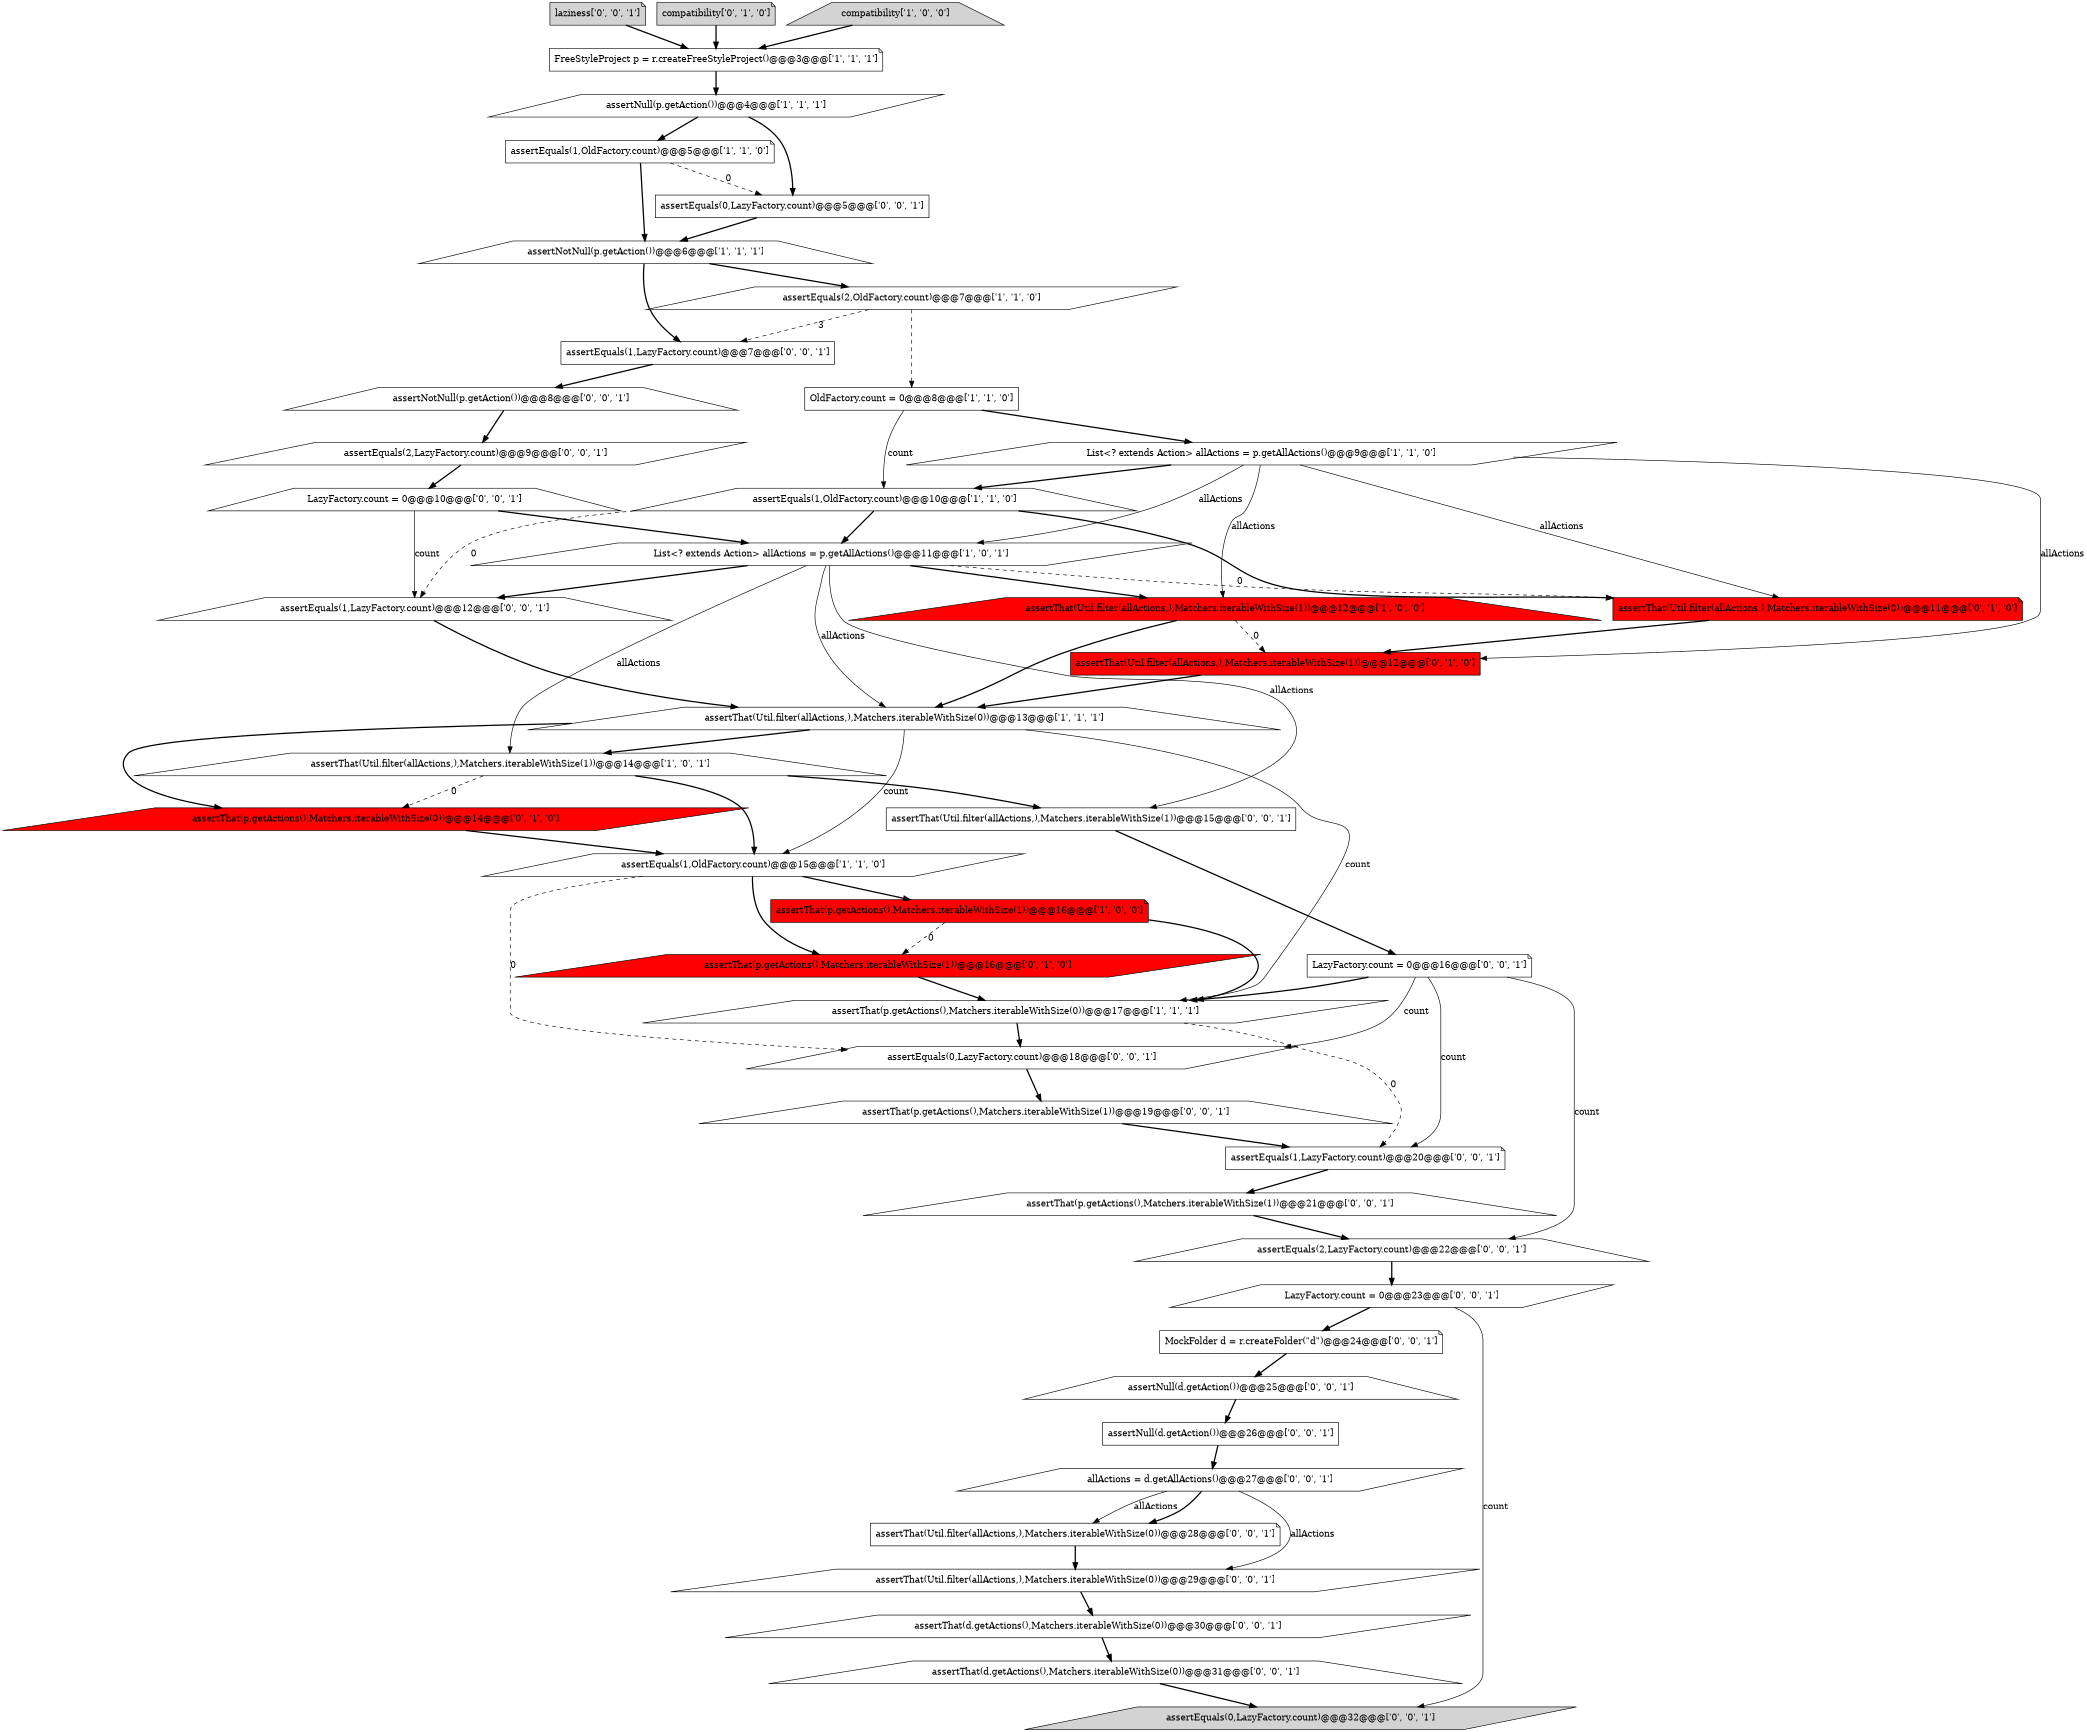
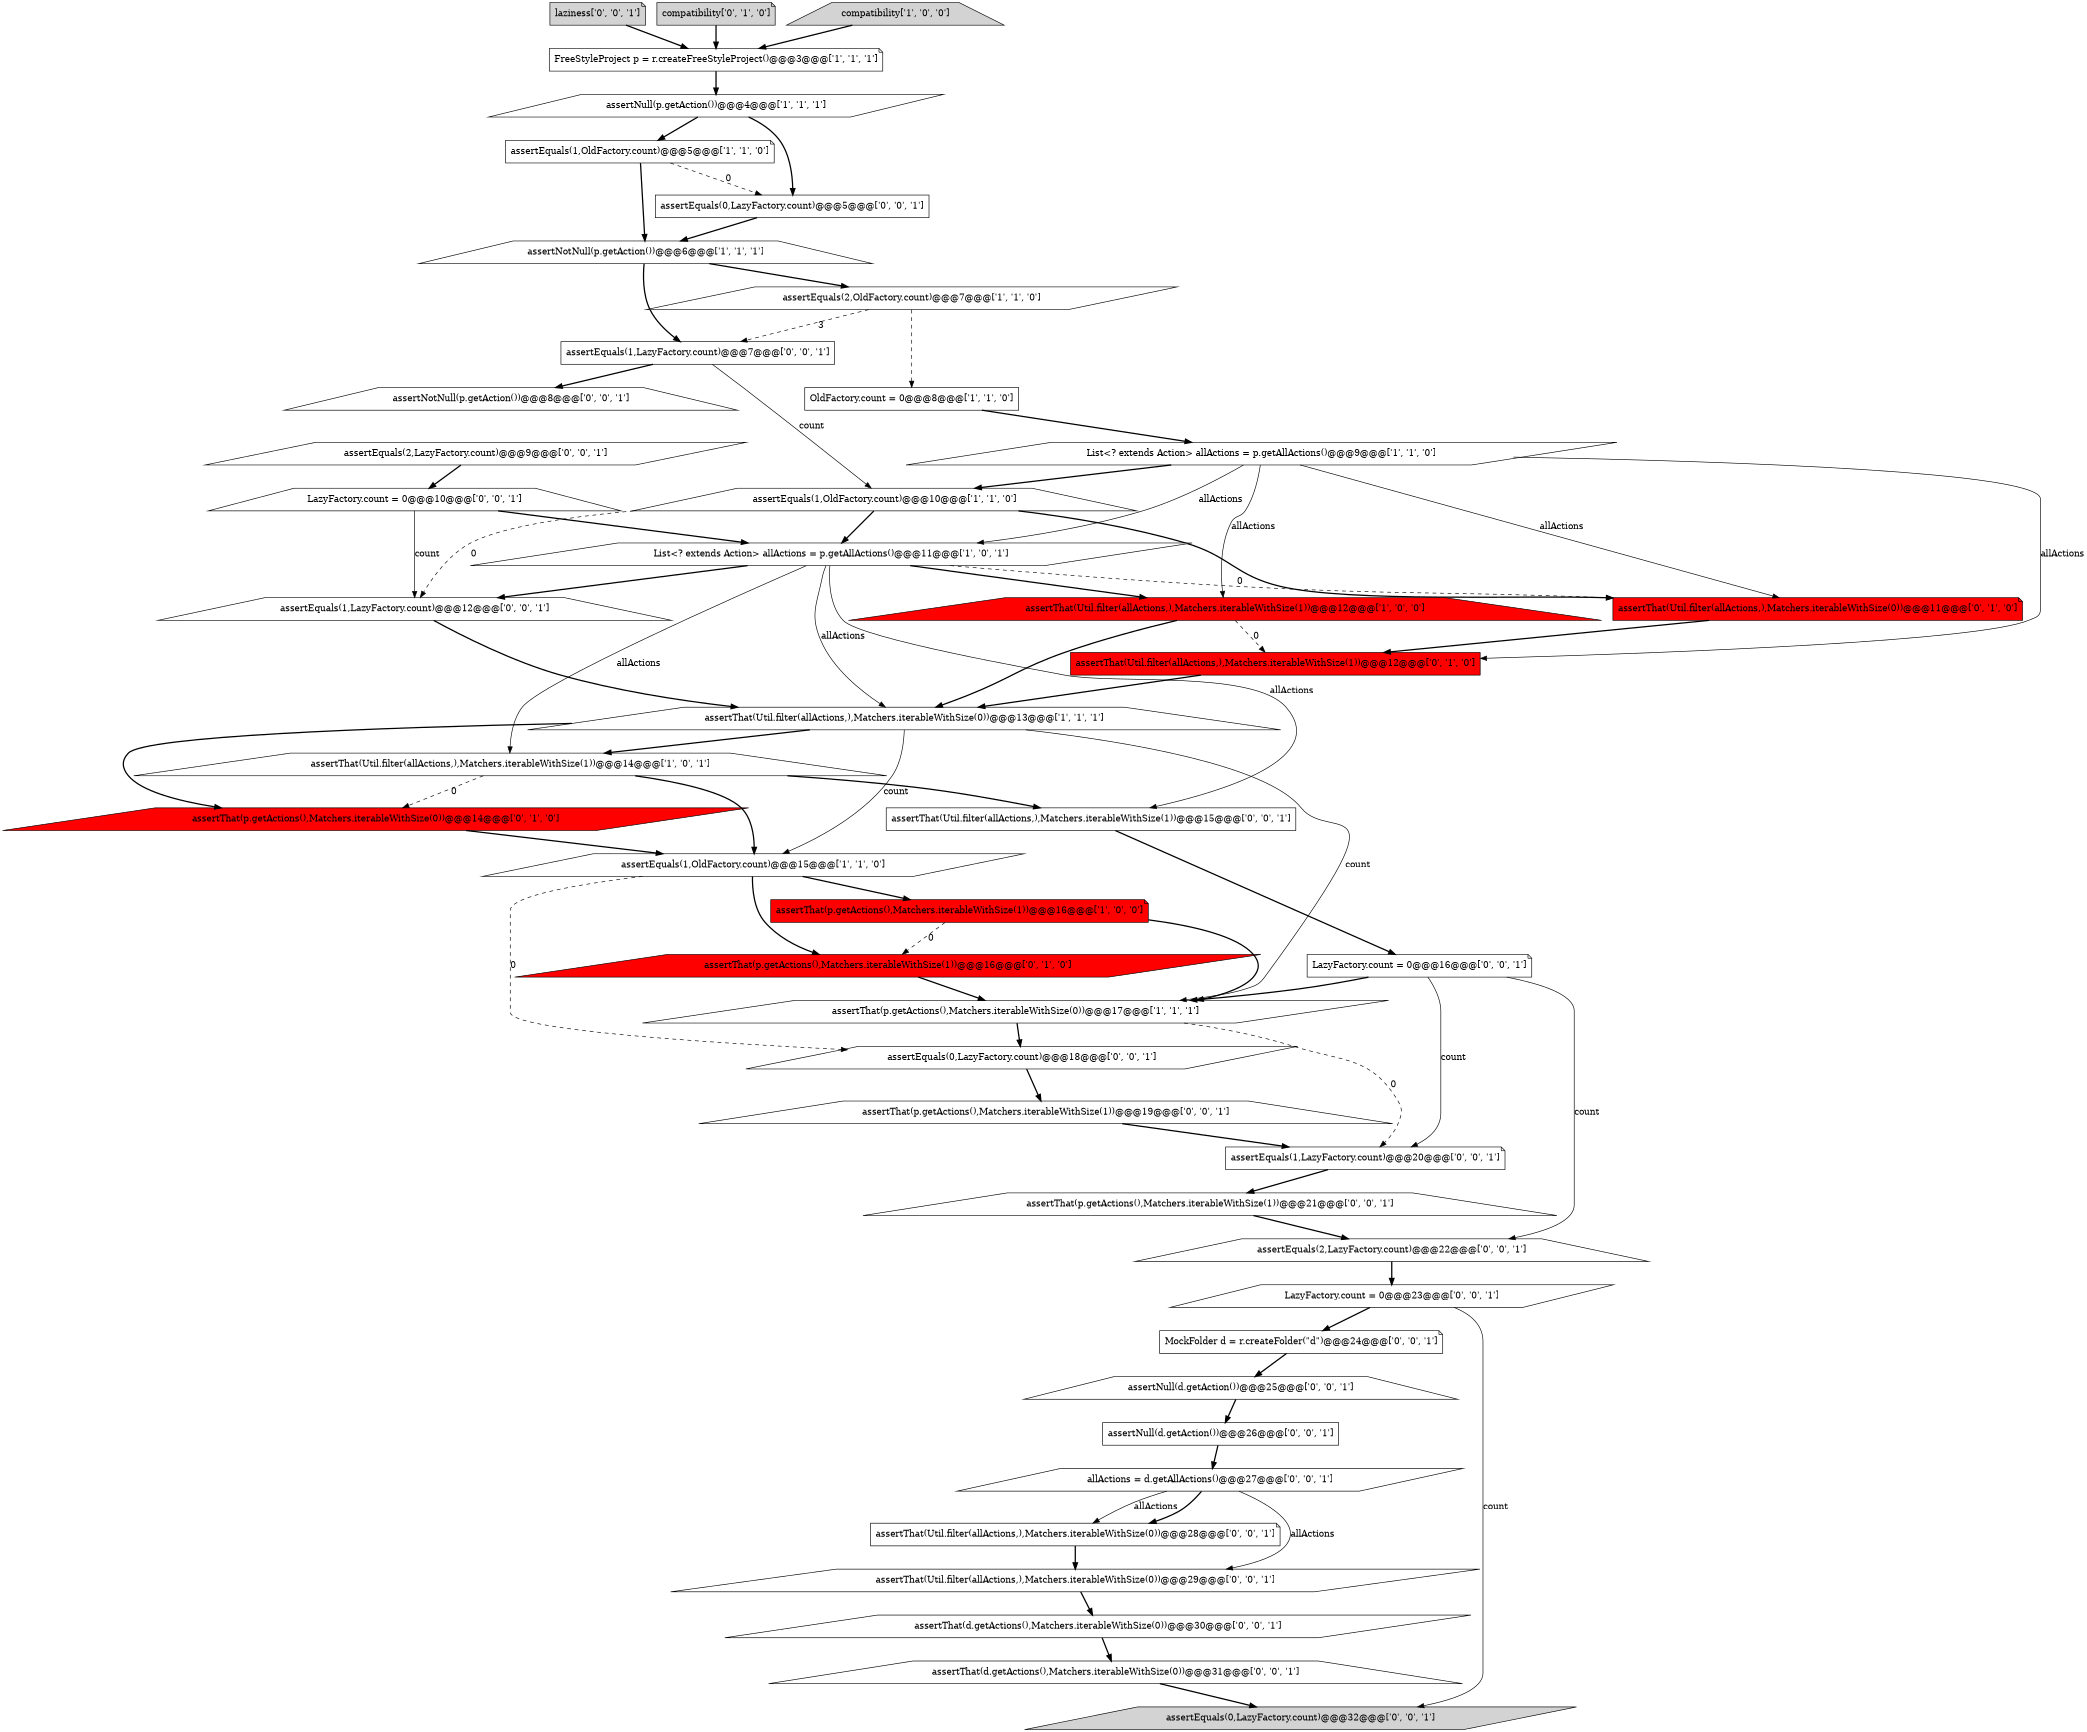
(495, 424) -> none
(887, 444) -> (790, 424)
(1365, 1030) -> none
